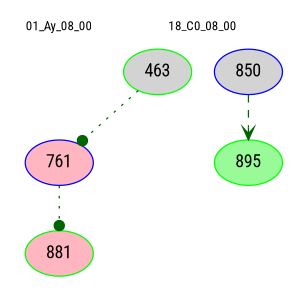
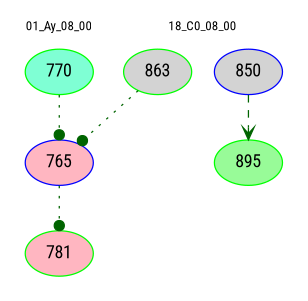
none -> (59, 72)
(158, 72) -> (158, 72)
(59, 163) -> (59, 163)
(59, 253) -> (59, 253)
